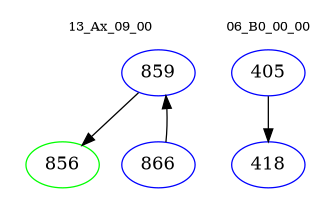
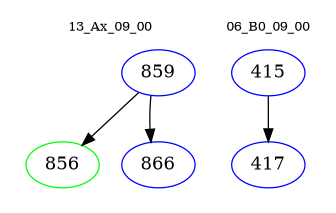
(268, 27) -> (268, 27)
(268, 73) -> (268, 73)
(167, 125) -> (150, 112)
(268, 165) -> (268, 165)
